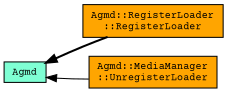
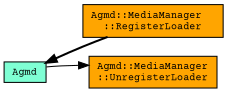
(153, 21) -> (153, 21)
(73, 79) -> (62, 66)
